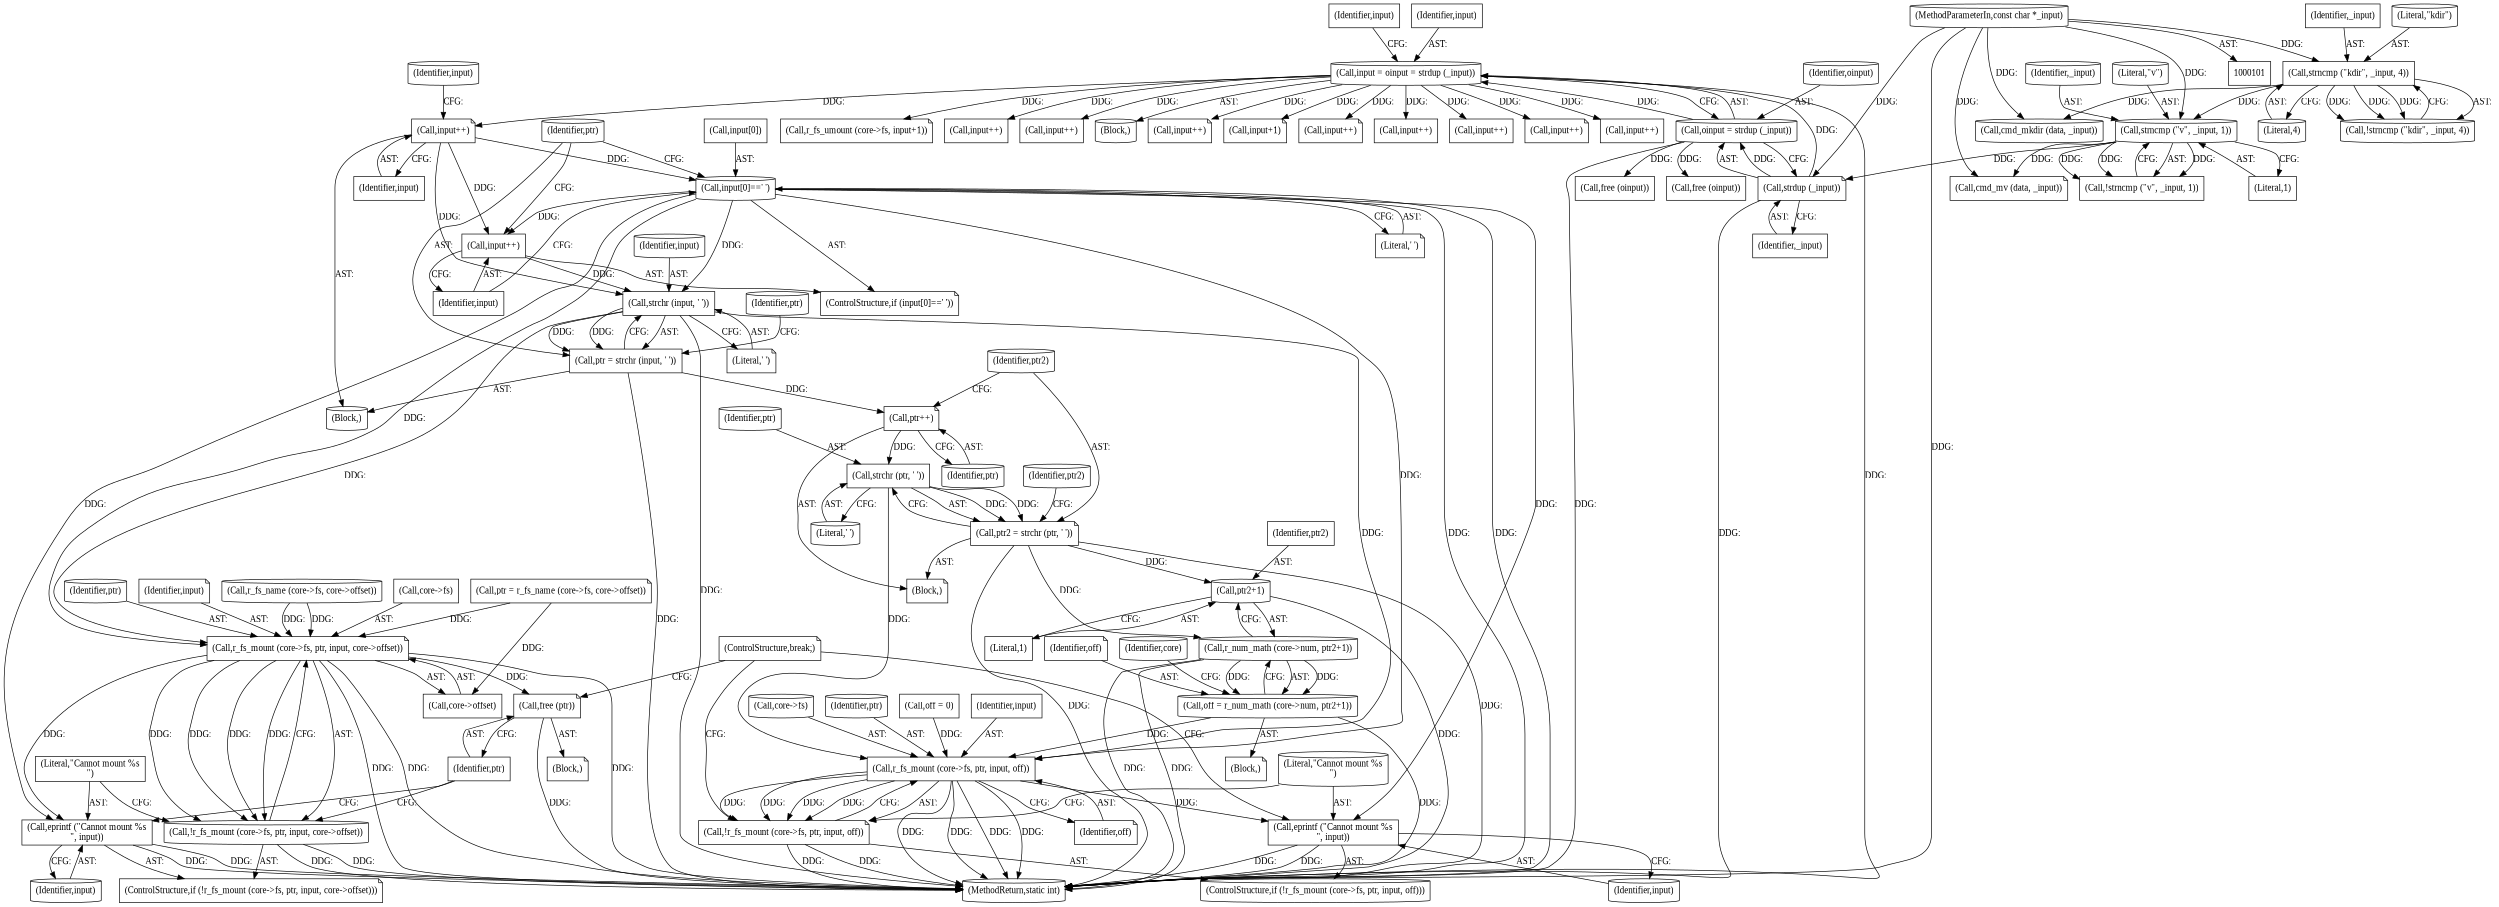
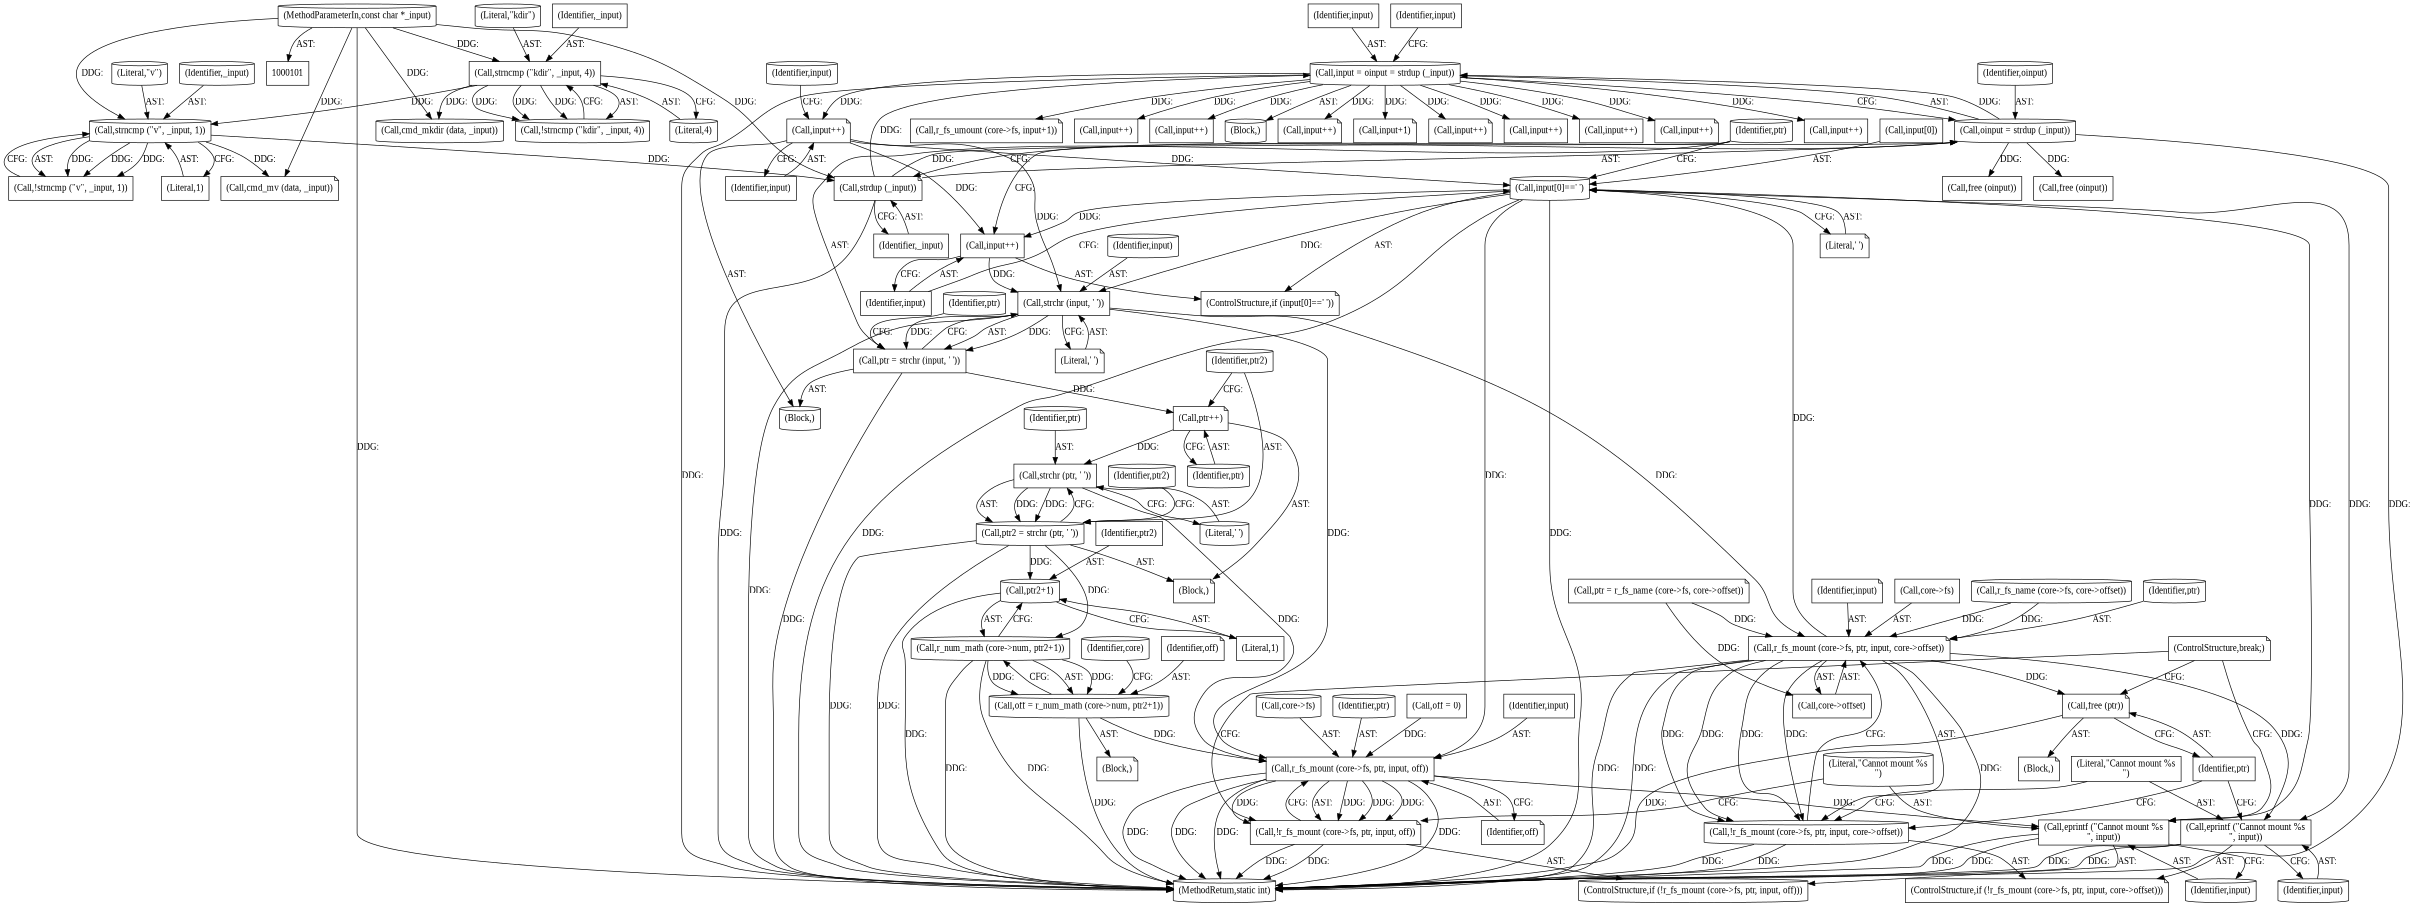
(302, 453) -> (1793, 341)
(1025, 533) -> (1030, 533)
